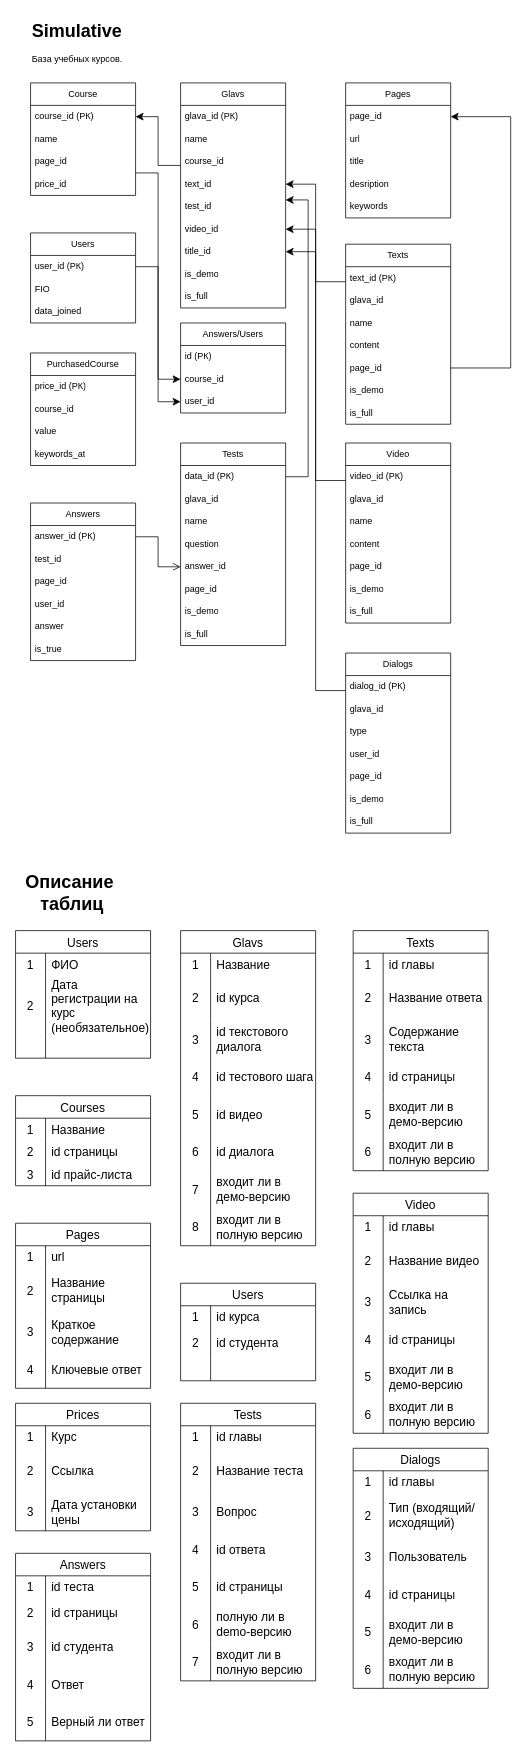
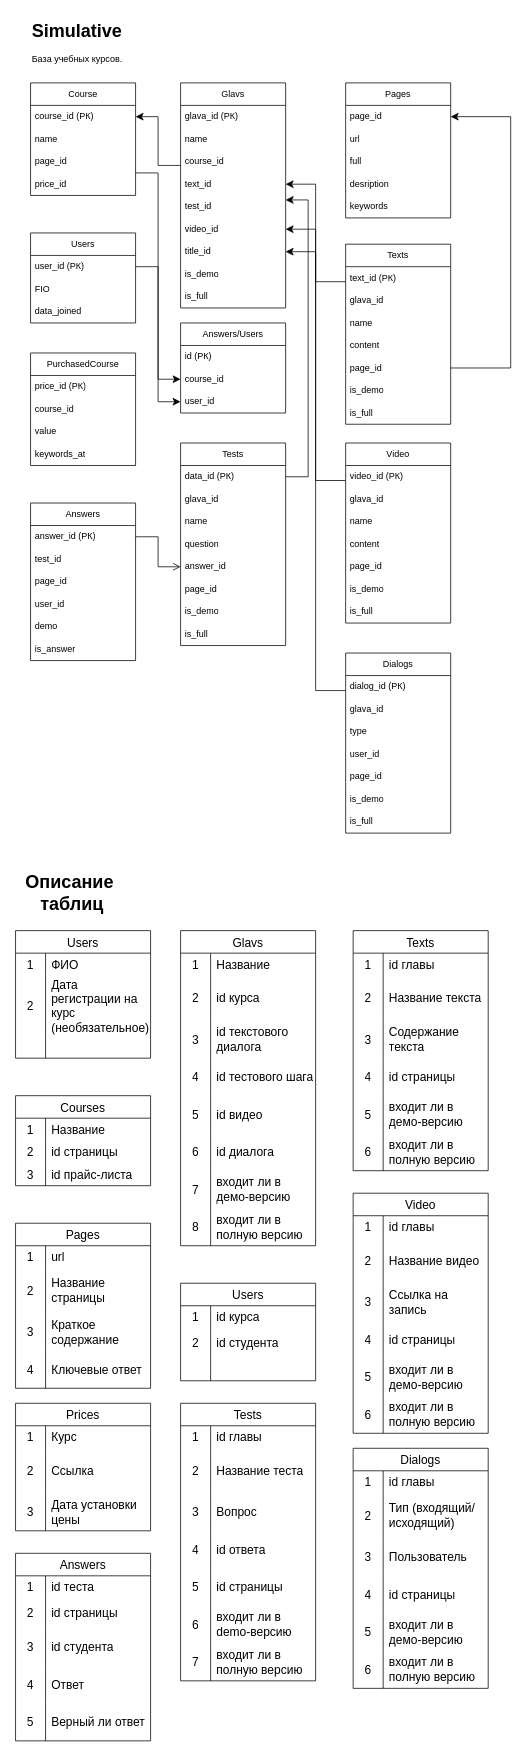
(360, 162) -> (358, 162)
(50, 627) -> (45, 627)
(51, 649) -> (56, 649)
(438, 998) -> (438, 998)
(266, 1624) -> (266, 1624)
